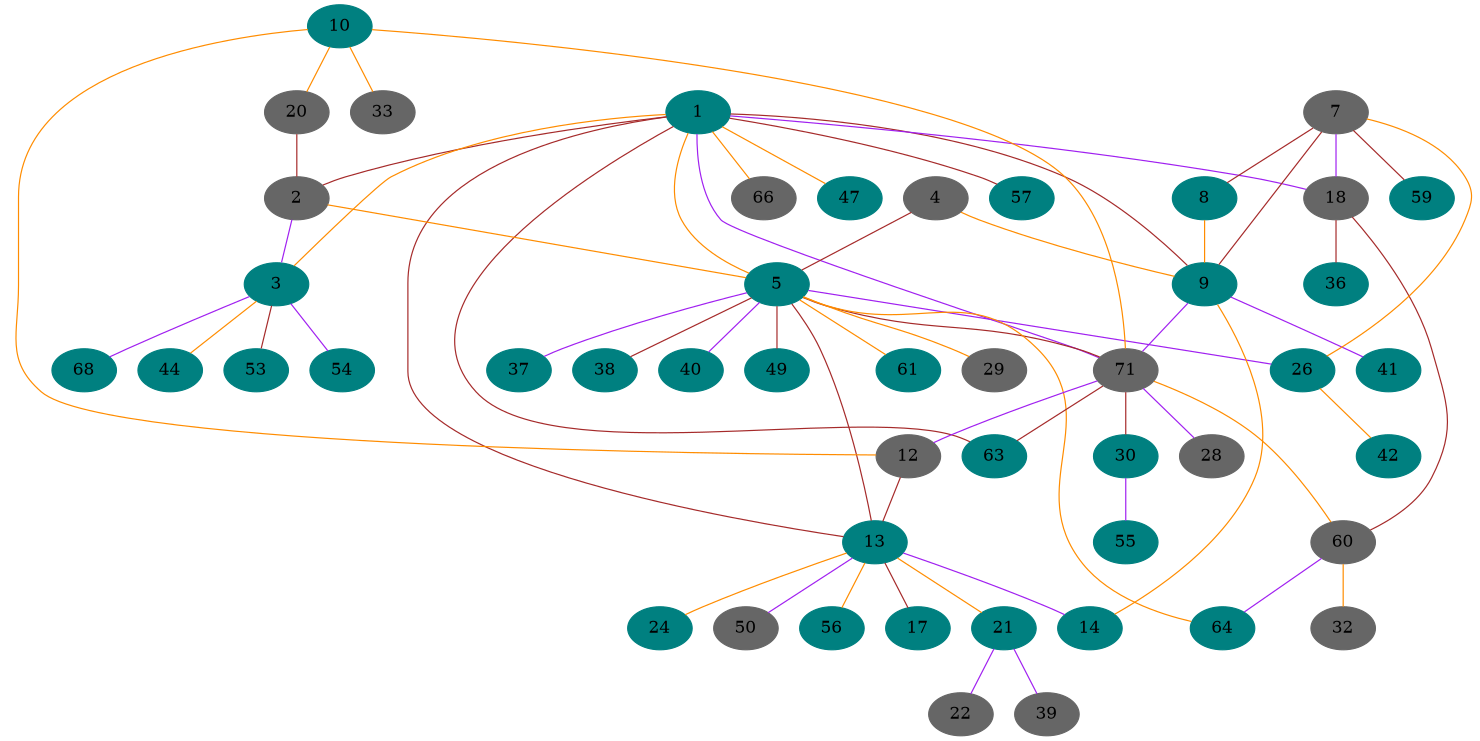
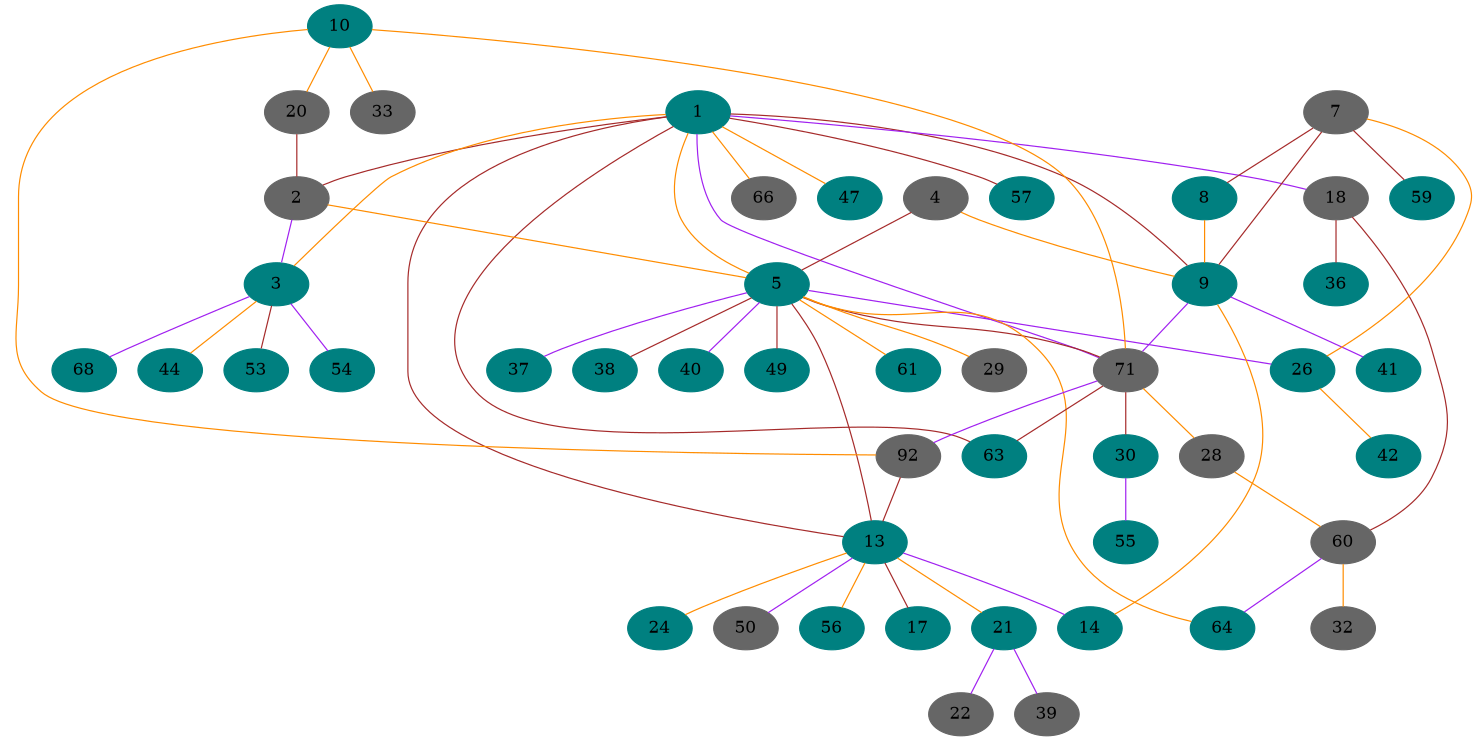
(1336, 155) -> none
(1169, 413) -> (1169, 413)
(1251, 432) -> (1278, 499)
(908, 456) -> (908, 456)
